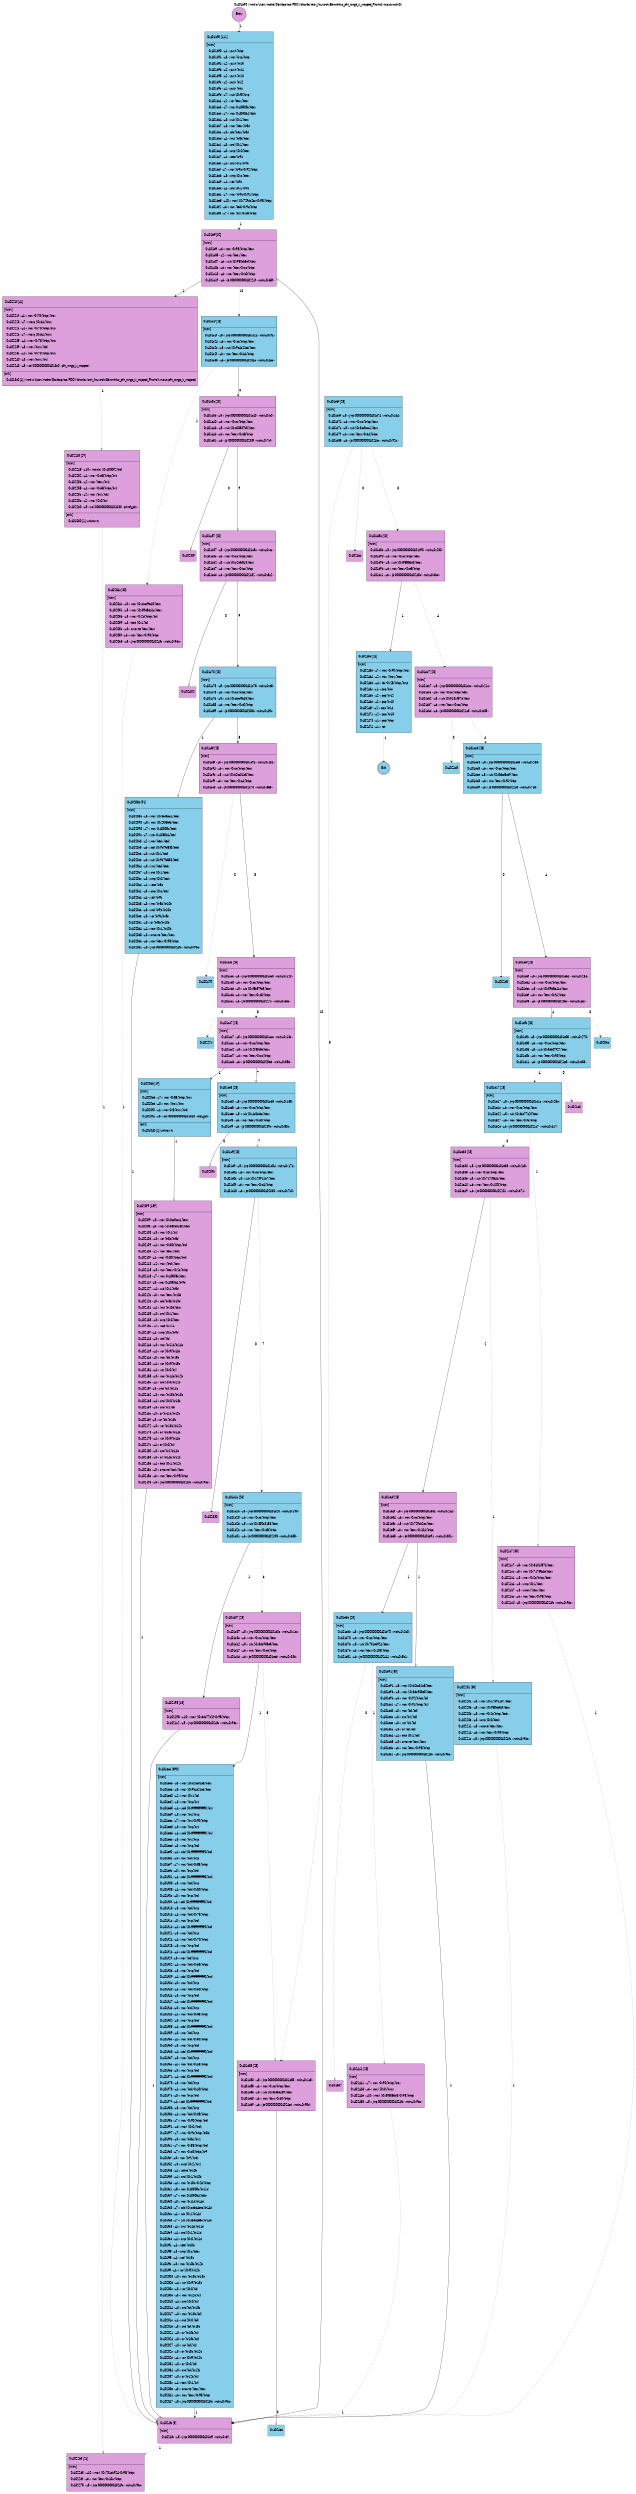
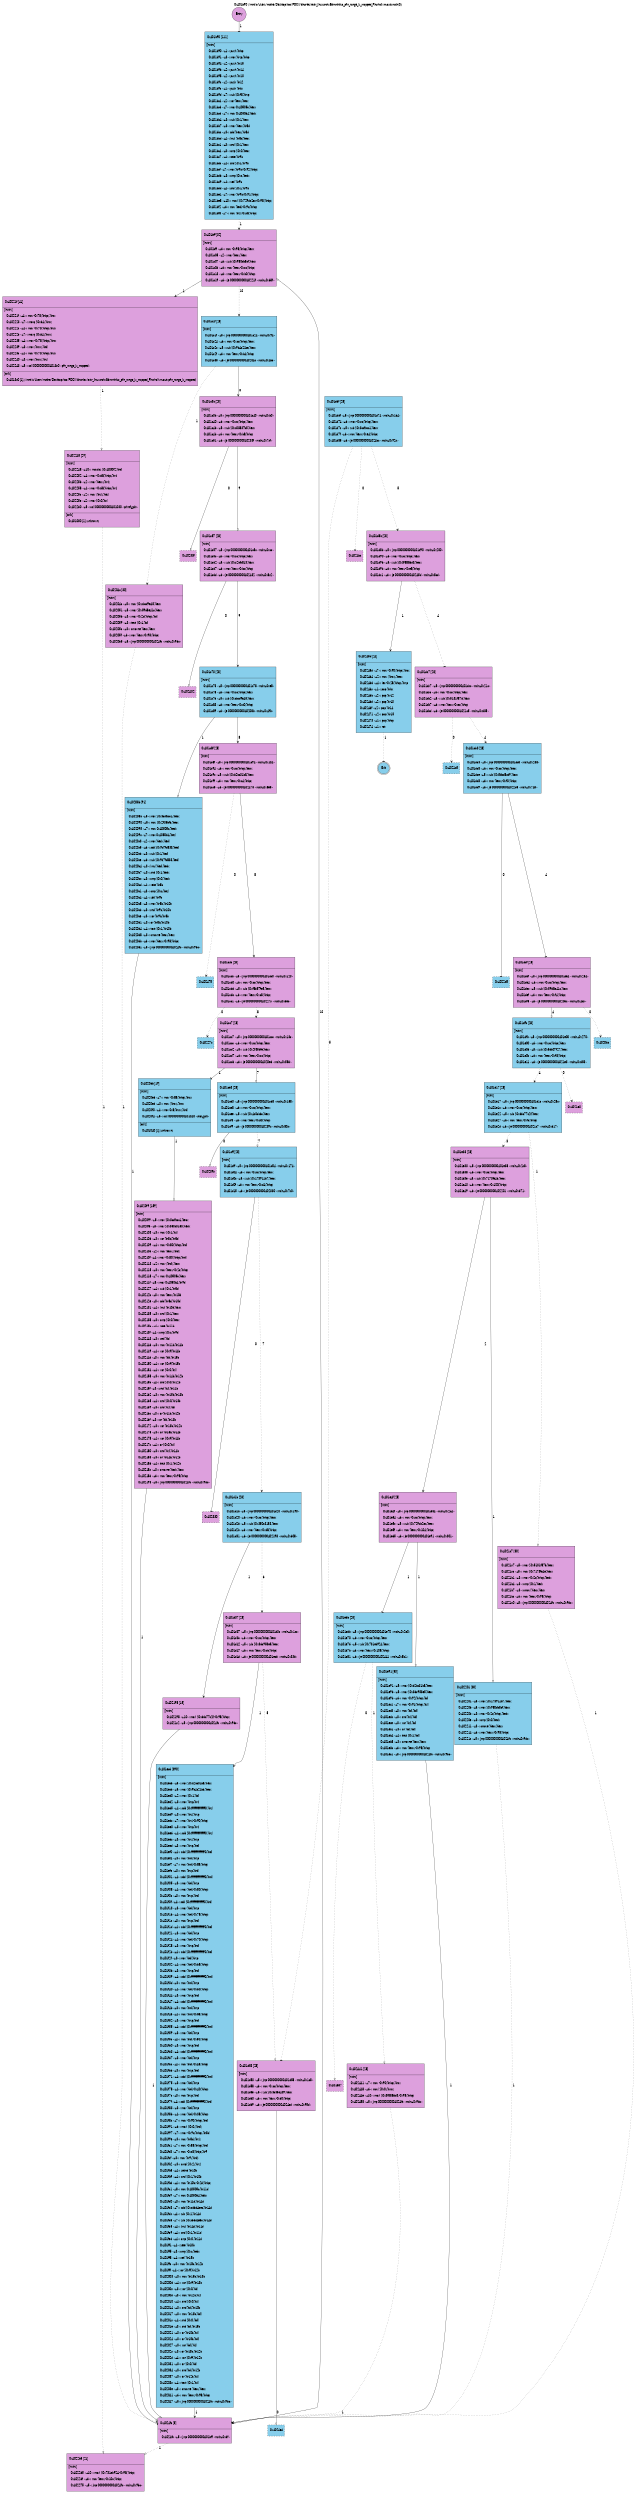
(492, 1439) -> (492, 1439)
